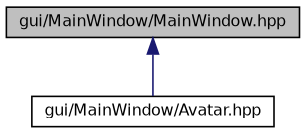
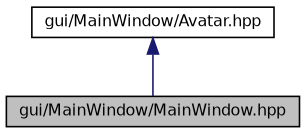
(153, 75) -> (153, 75)
